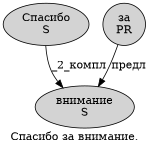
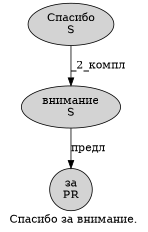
(111, 63) -> (71, 144)
